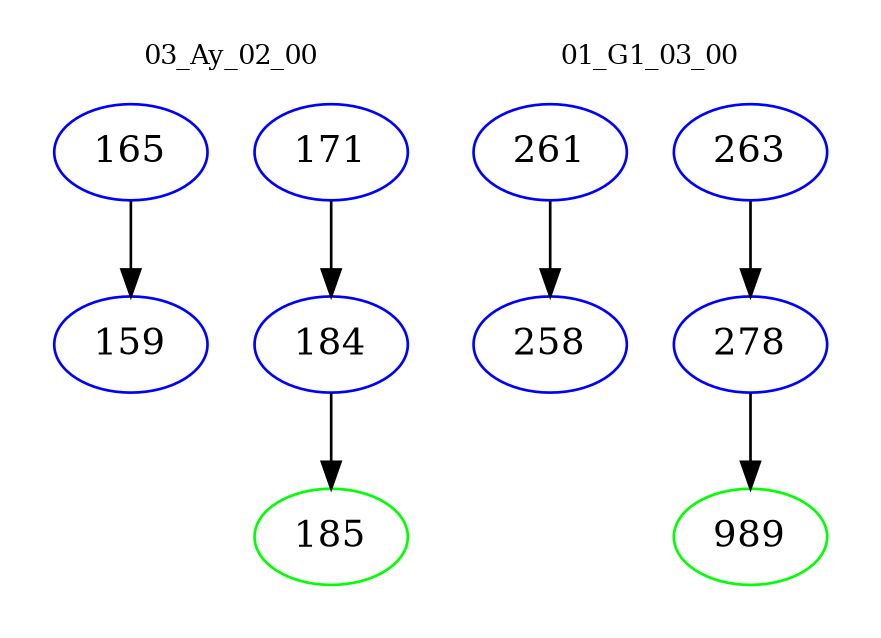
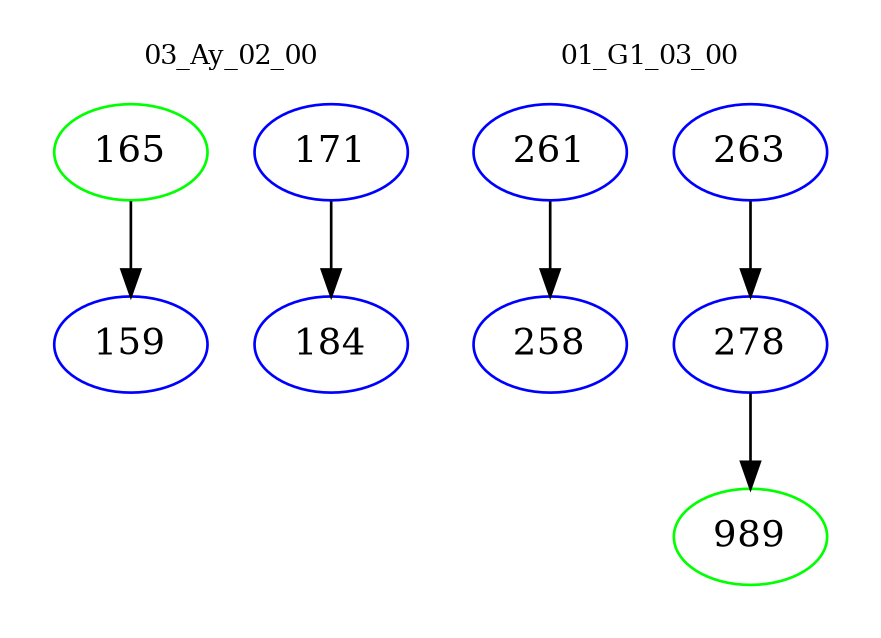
(131, 152) -> (131, 152)
(331, 537) -> none
